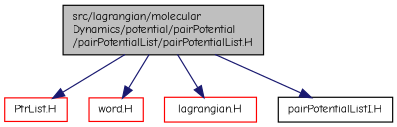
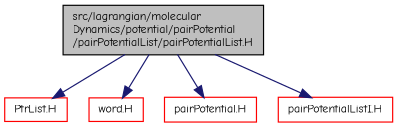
(210, 110) -> (210, 110)
(335, 110) -> (335, 110)
